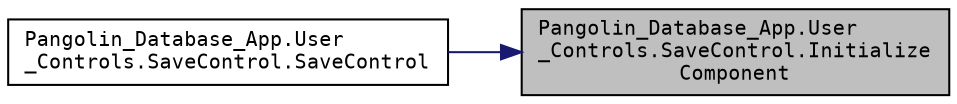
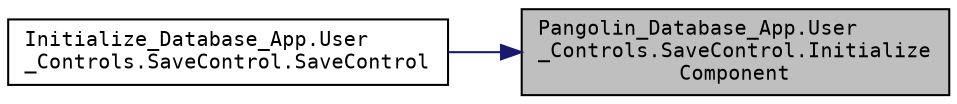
(228, 52) -> (228, 52)
